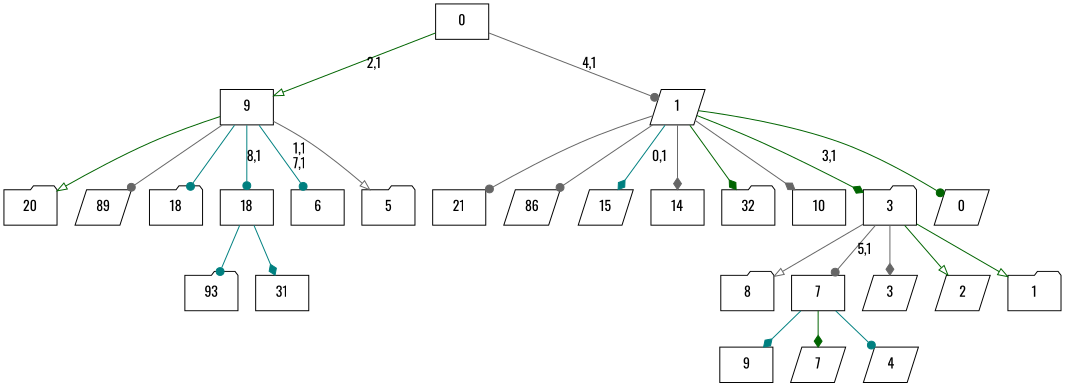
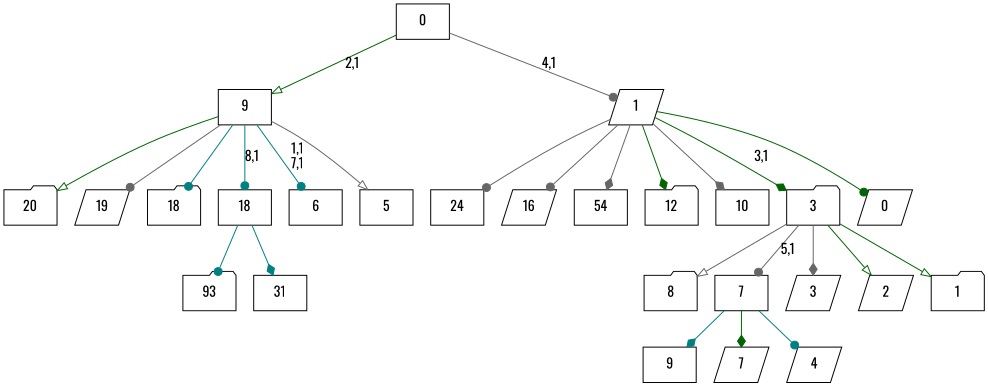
(103, 207) -> (102, 207)
(388, 207) -> (386, 207)
(459, 207) -> (457, 207)
(532, 207) -> (529, 207)
(606, 207) -> none
(678, 207) -> (601, 207)
(748, 207) -> (672, 207)
